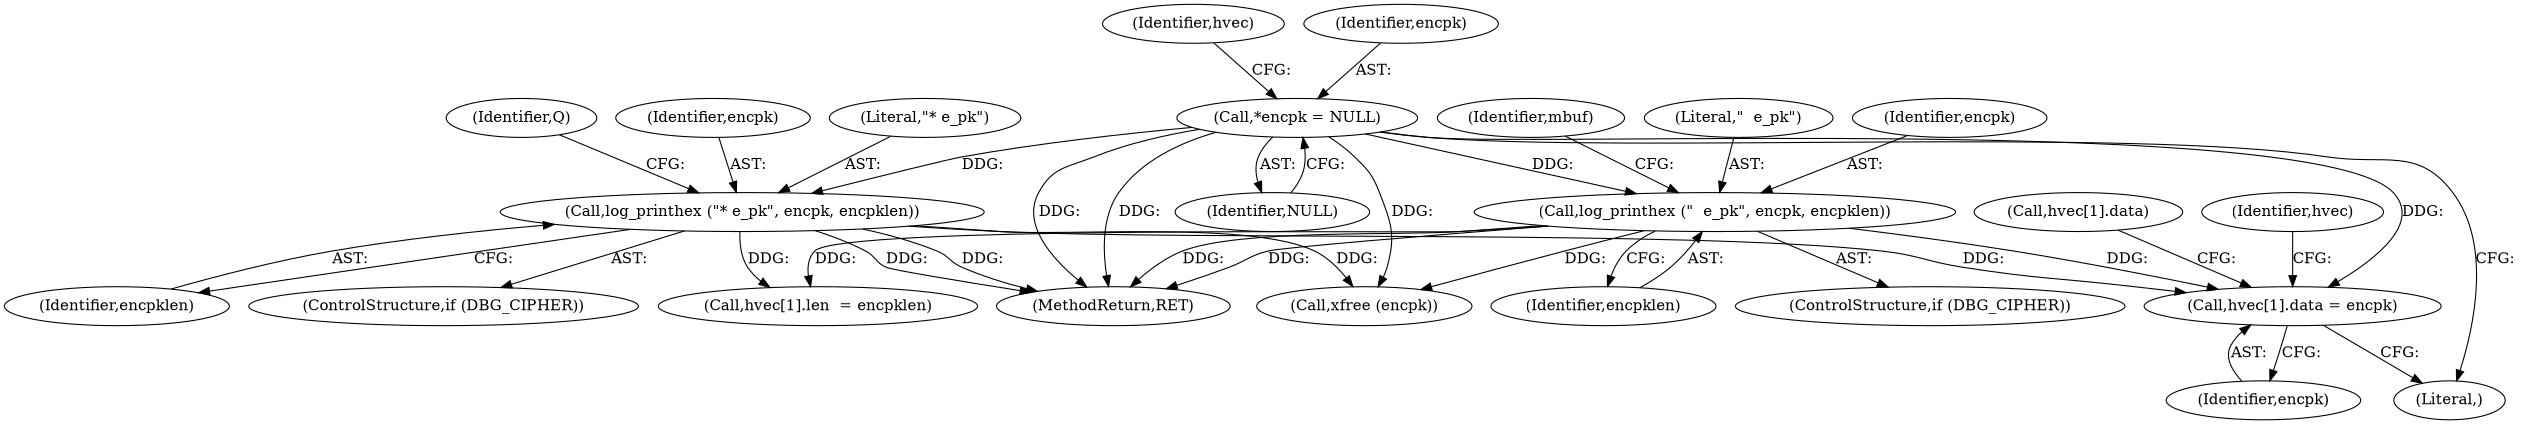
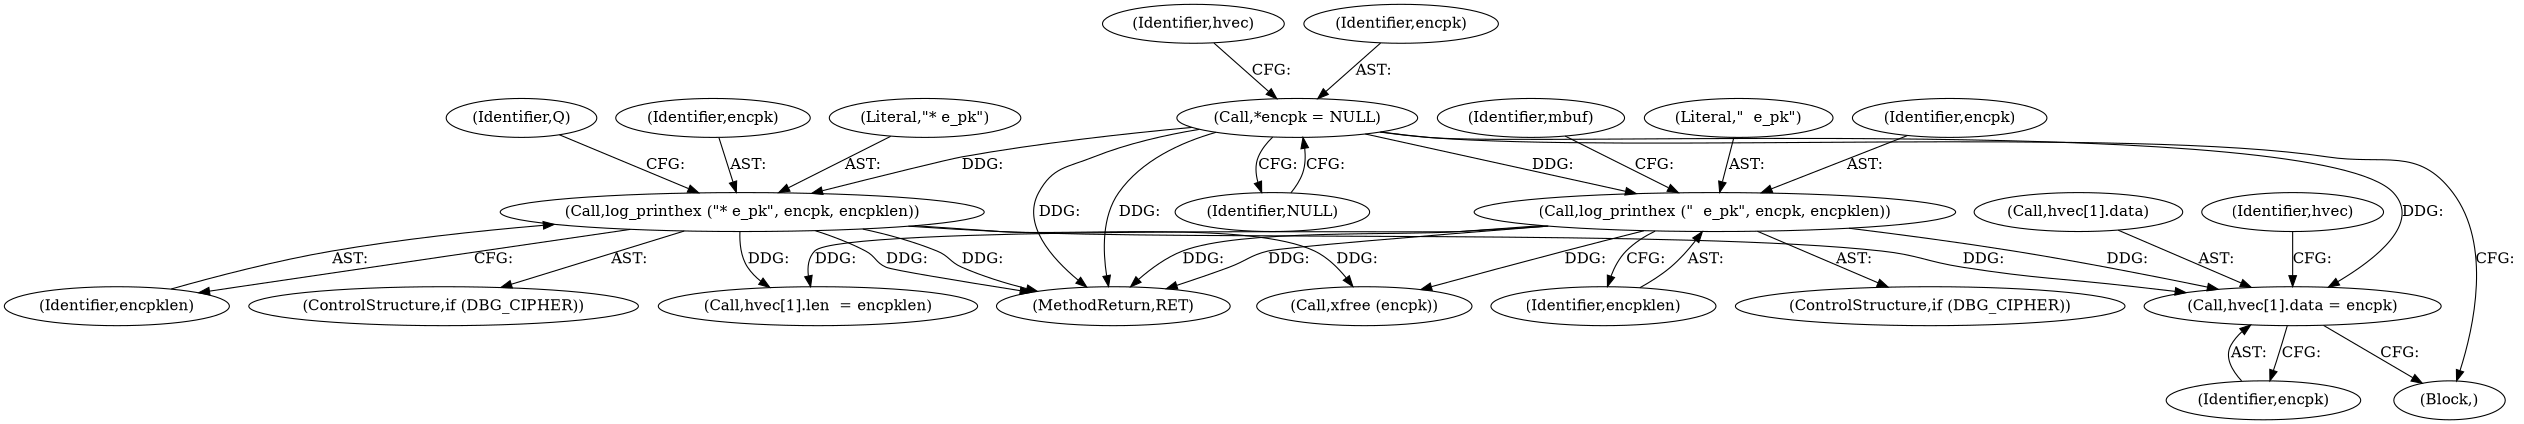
(1280, 165) -> (1280, 165)
(1381, 198) -> none
(2219, 259) -> (2219, 259)
(2450, 400) -> (2450, 400)
